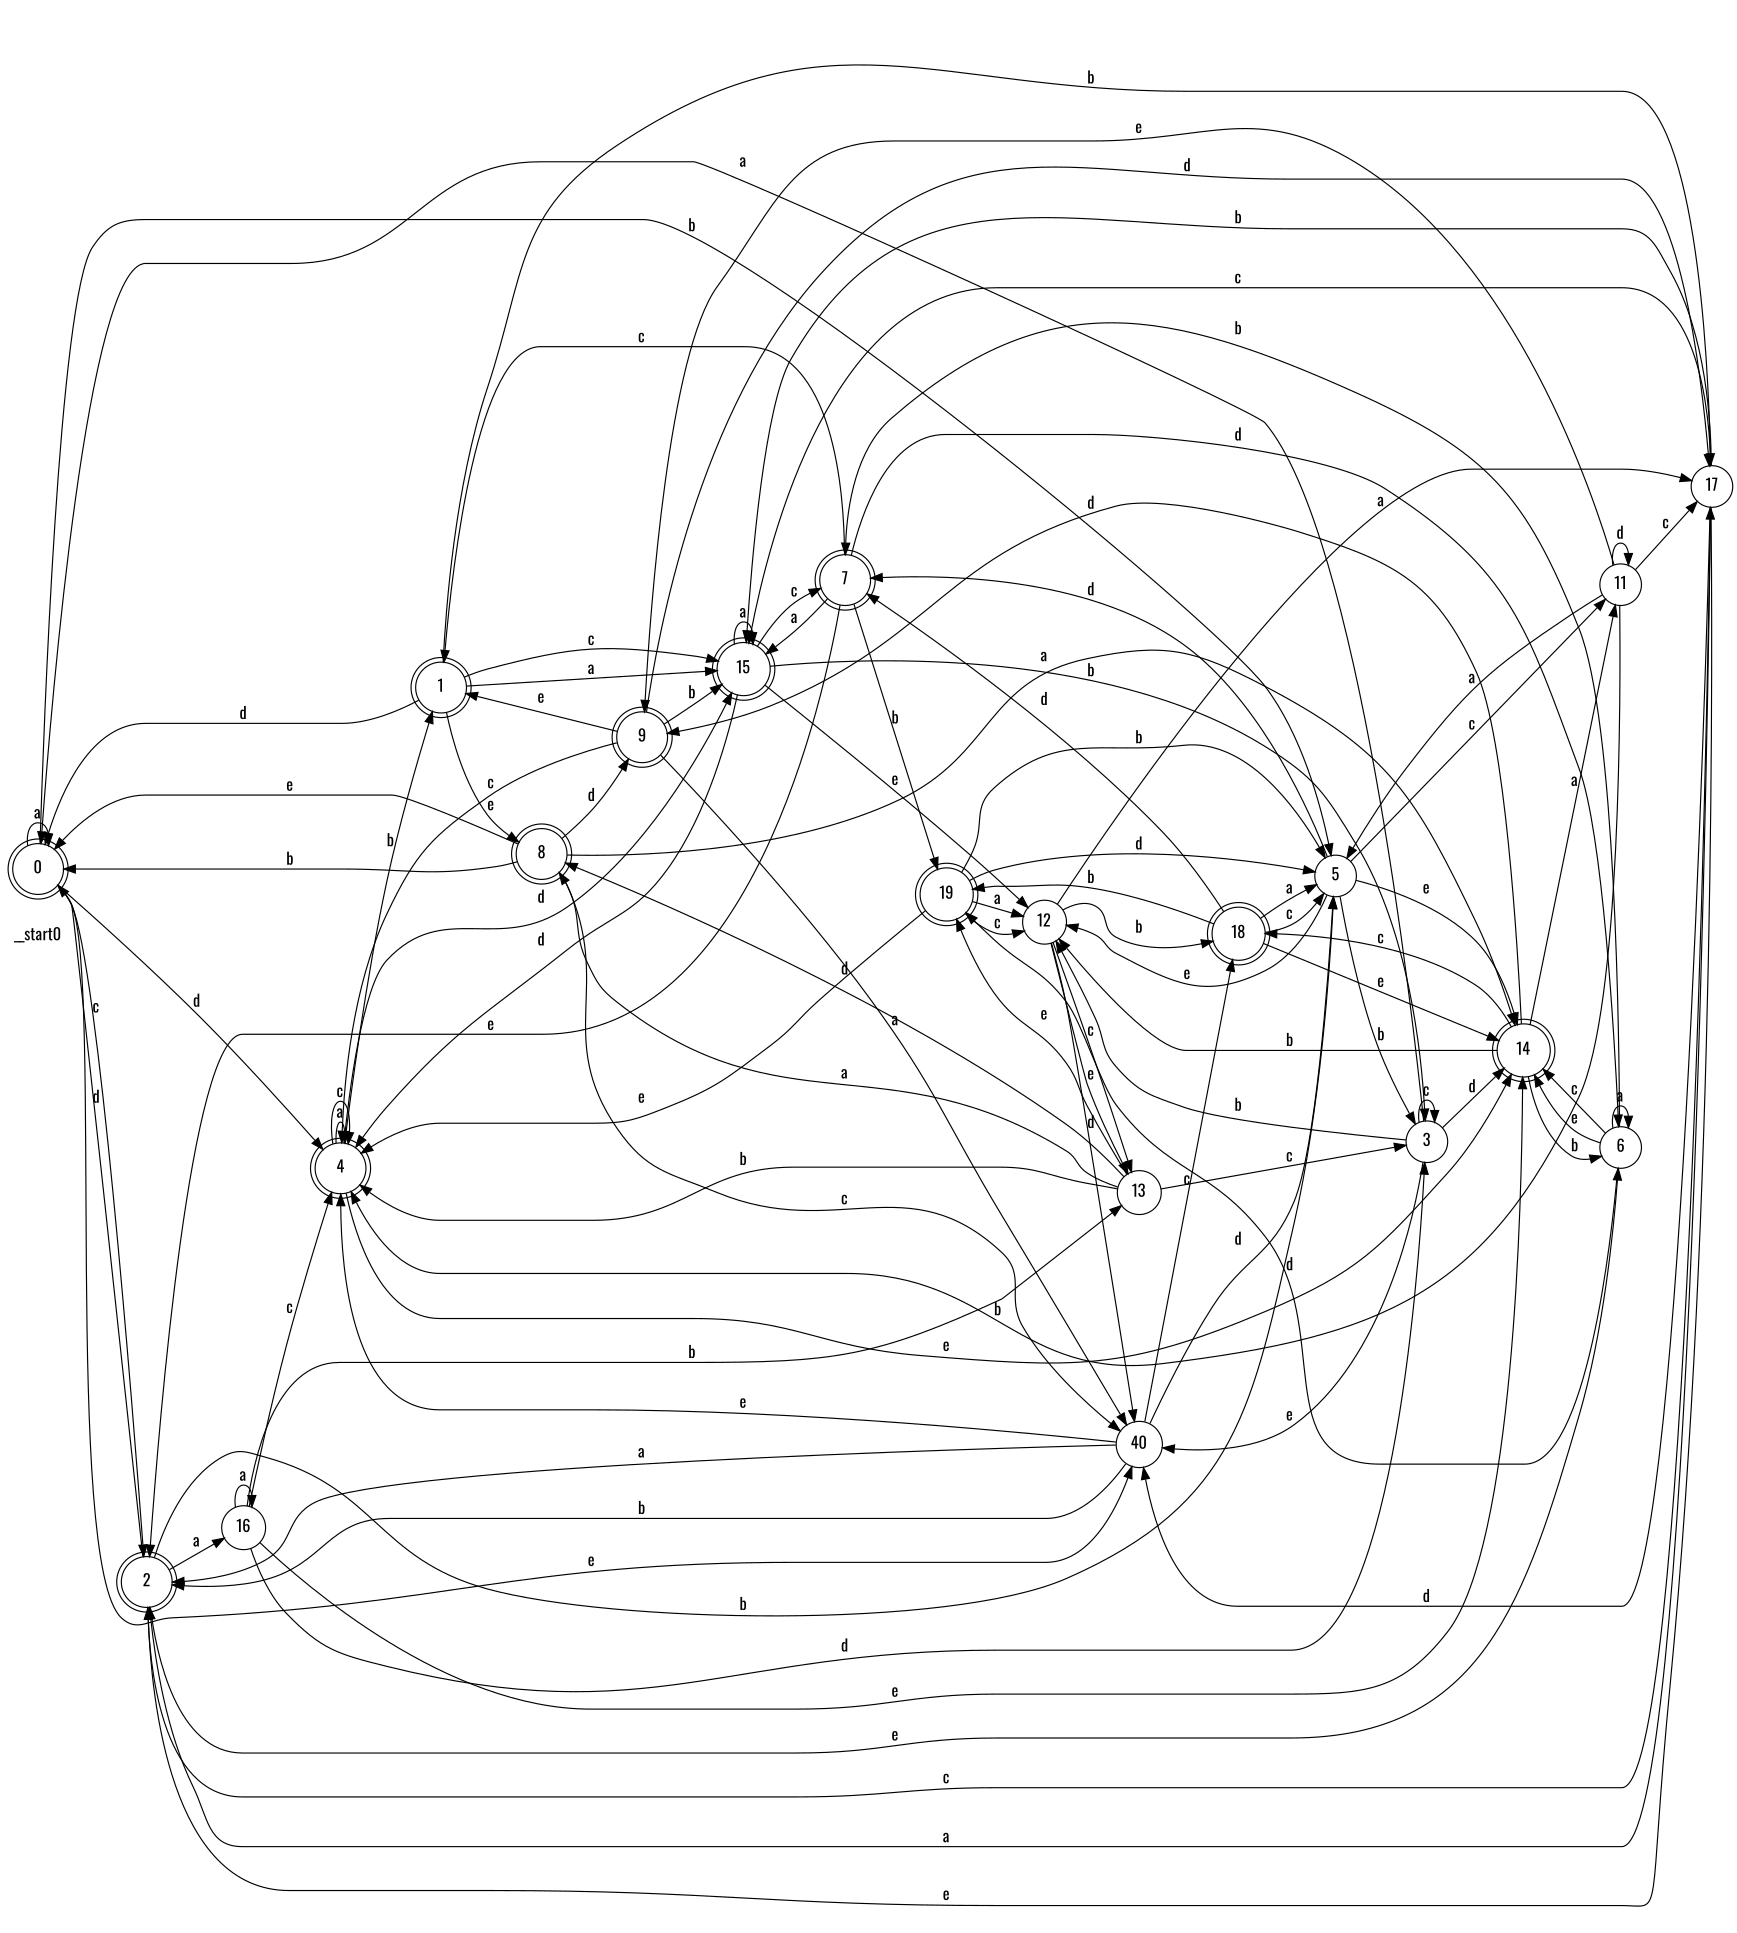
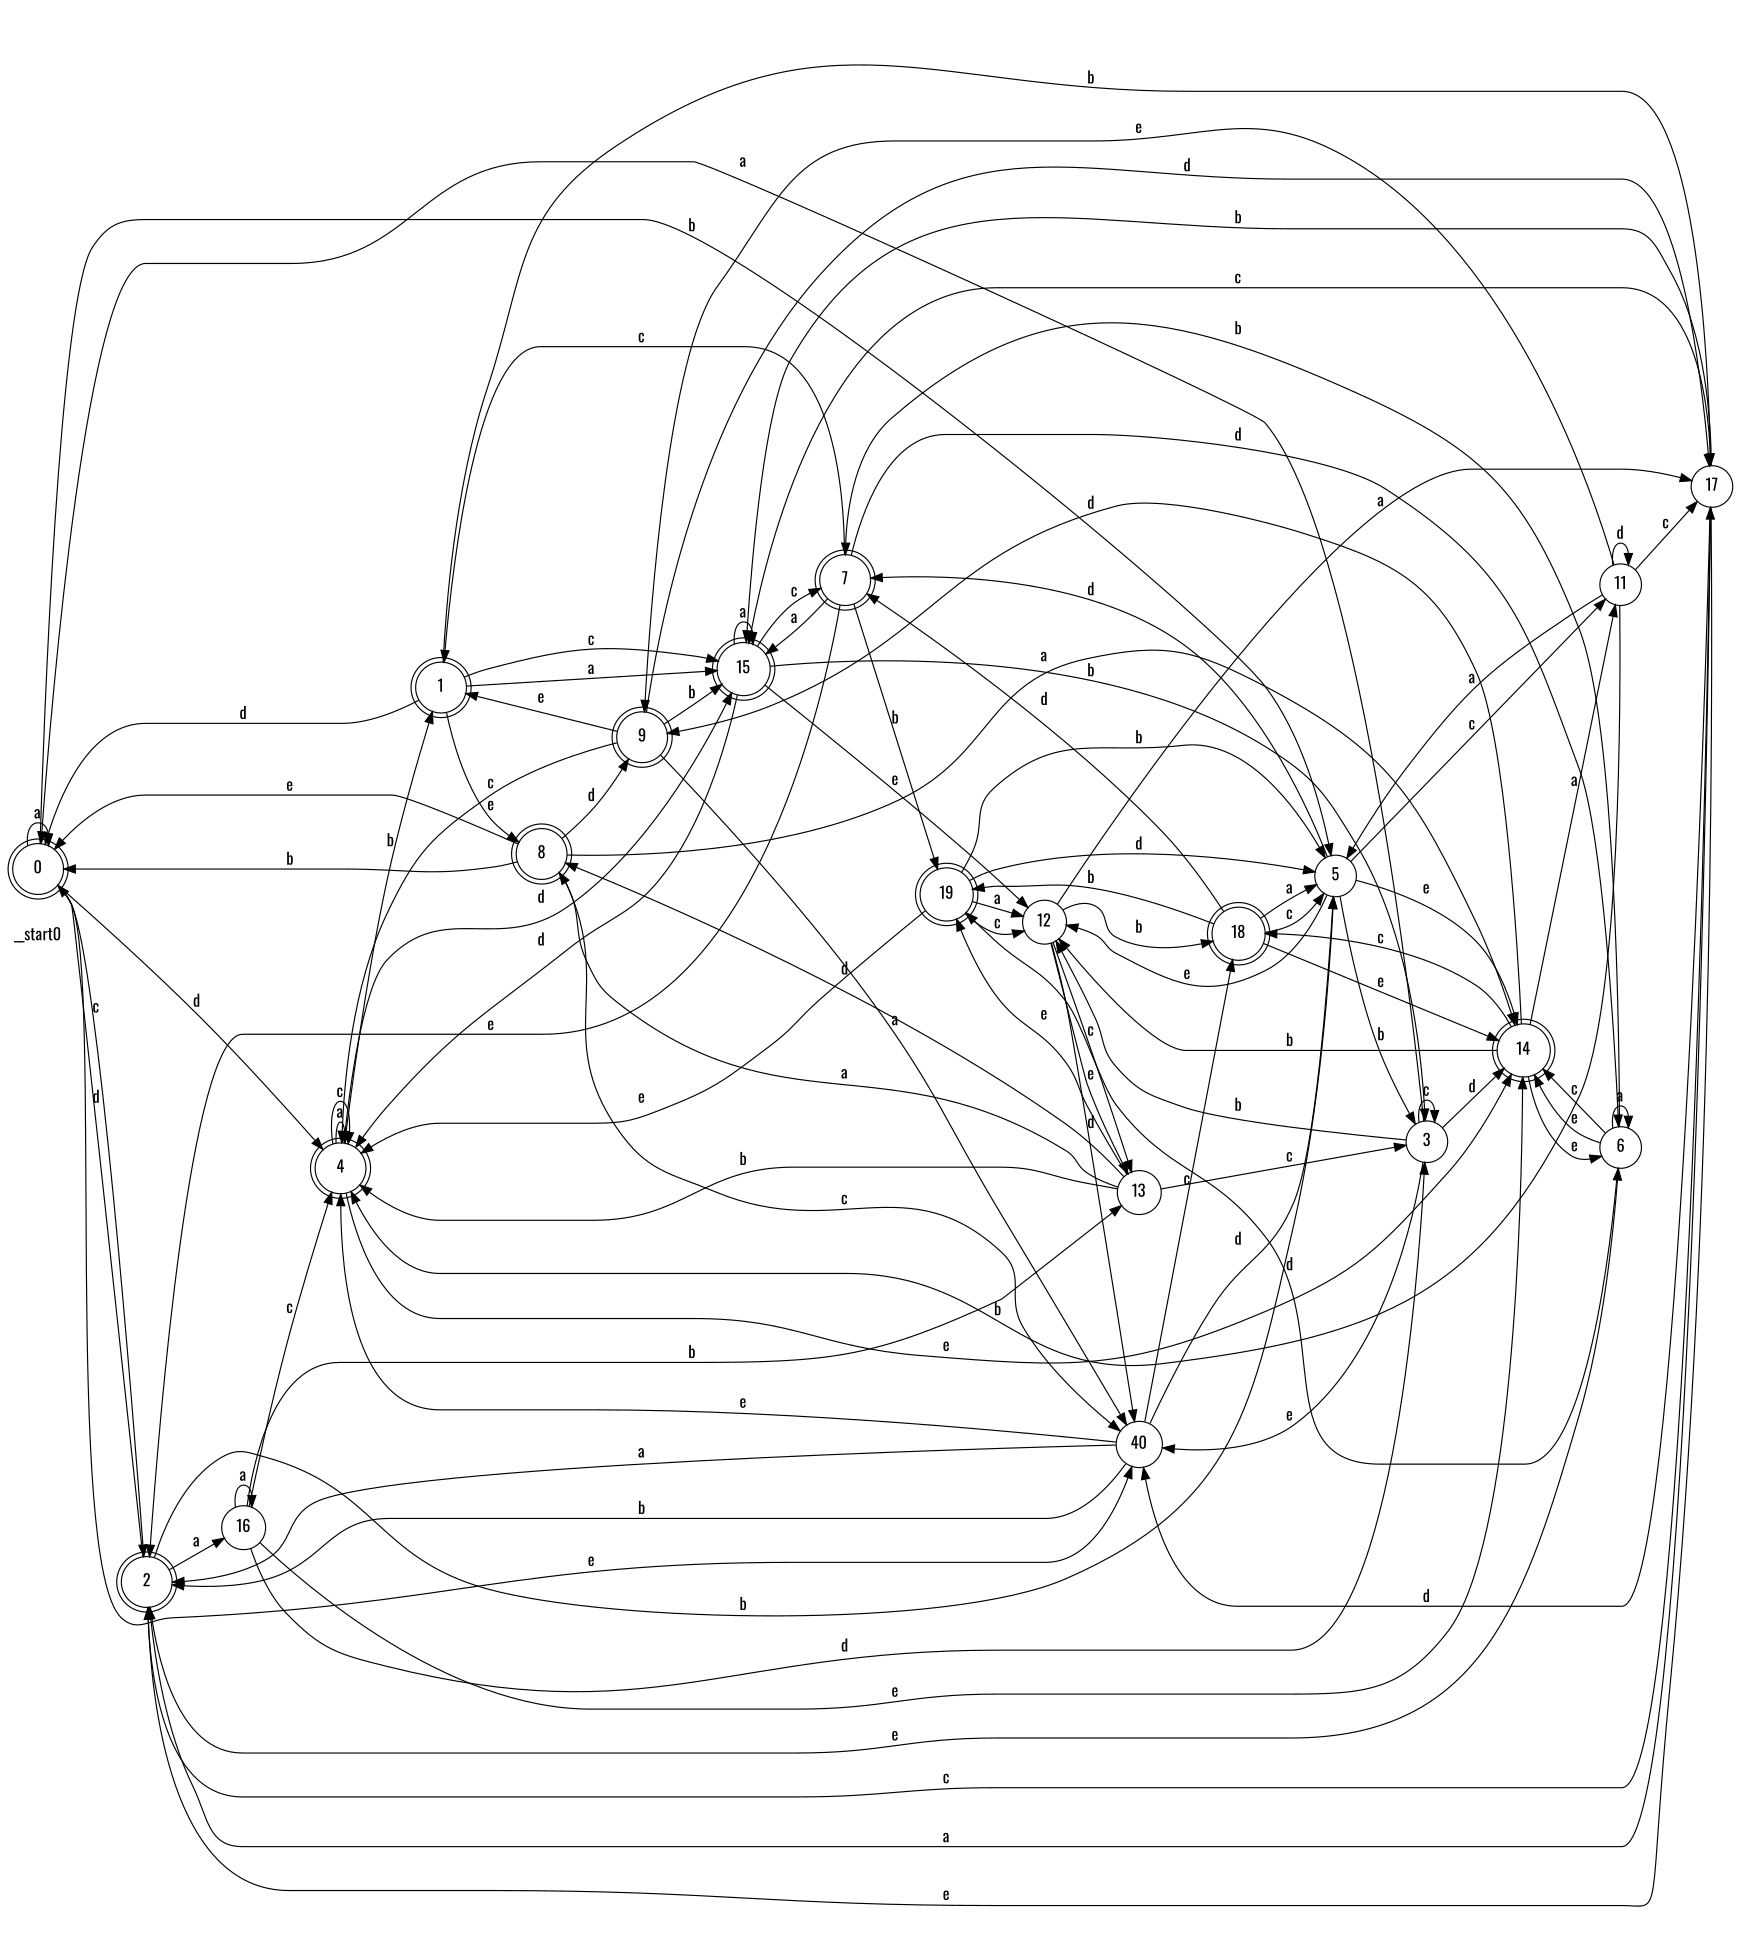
(1575, 1147) -> (1575, 1147)
